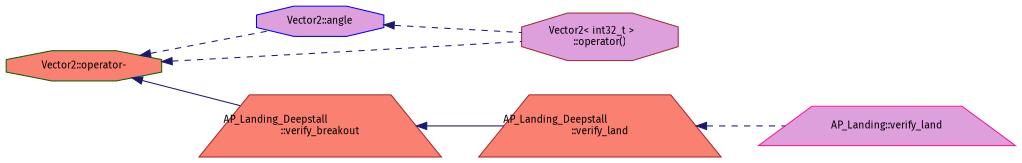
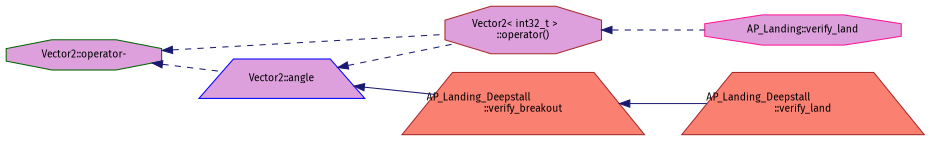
(320, 21) -> (282, 79)
(84, 66) -> (84, 55)
(191, 93) -> (399, 91)
(746, 126) -> (659, 30)
(887, 126) -> (803, 30)
